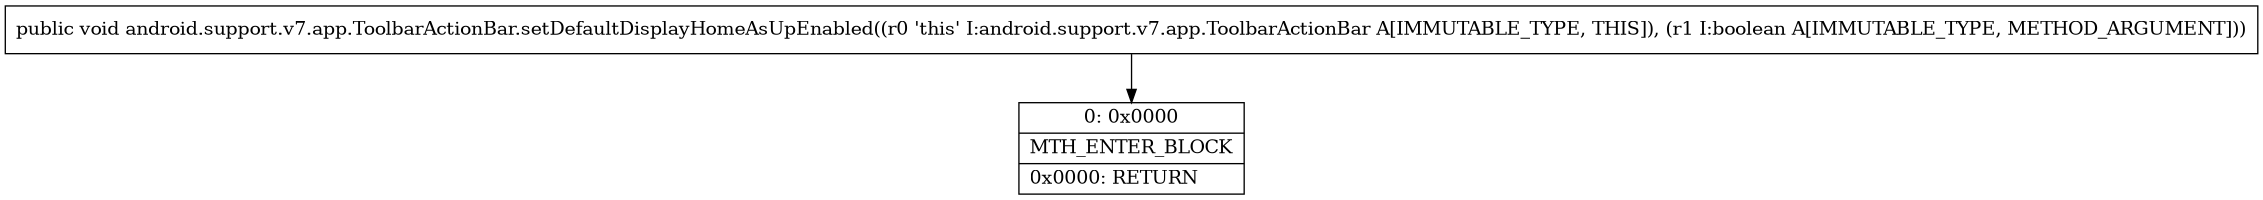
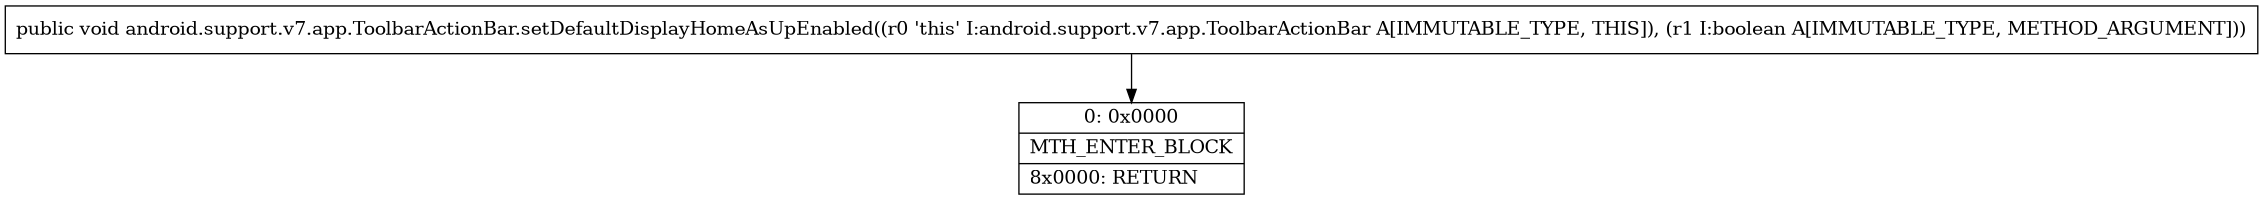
(1123, 178) -> (1123, 178)
